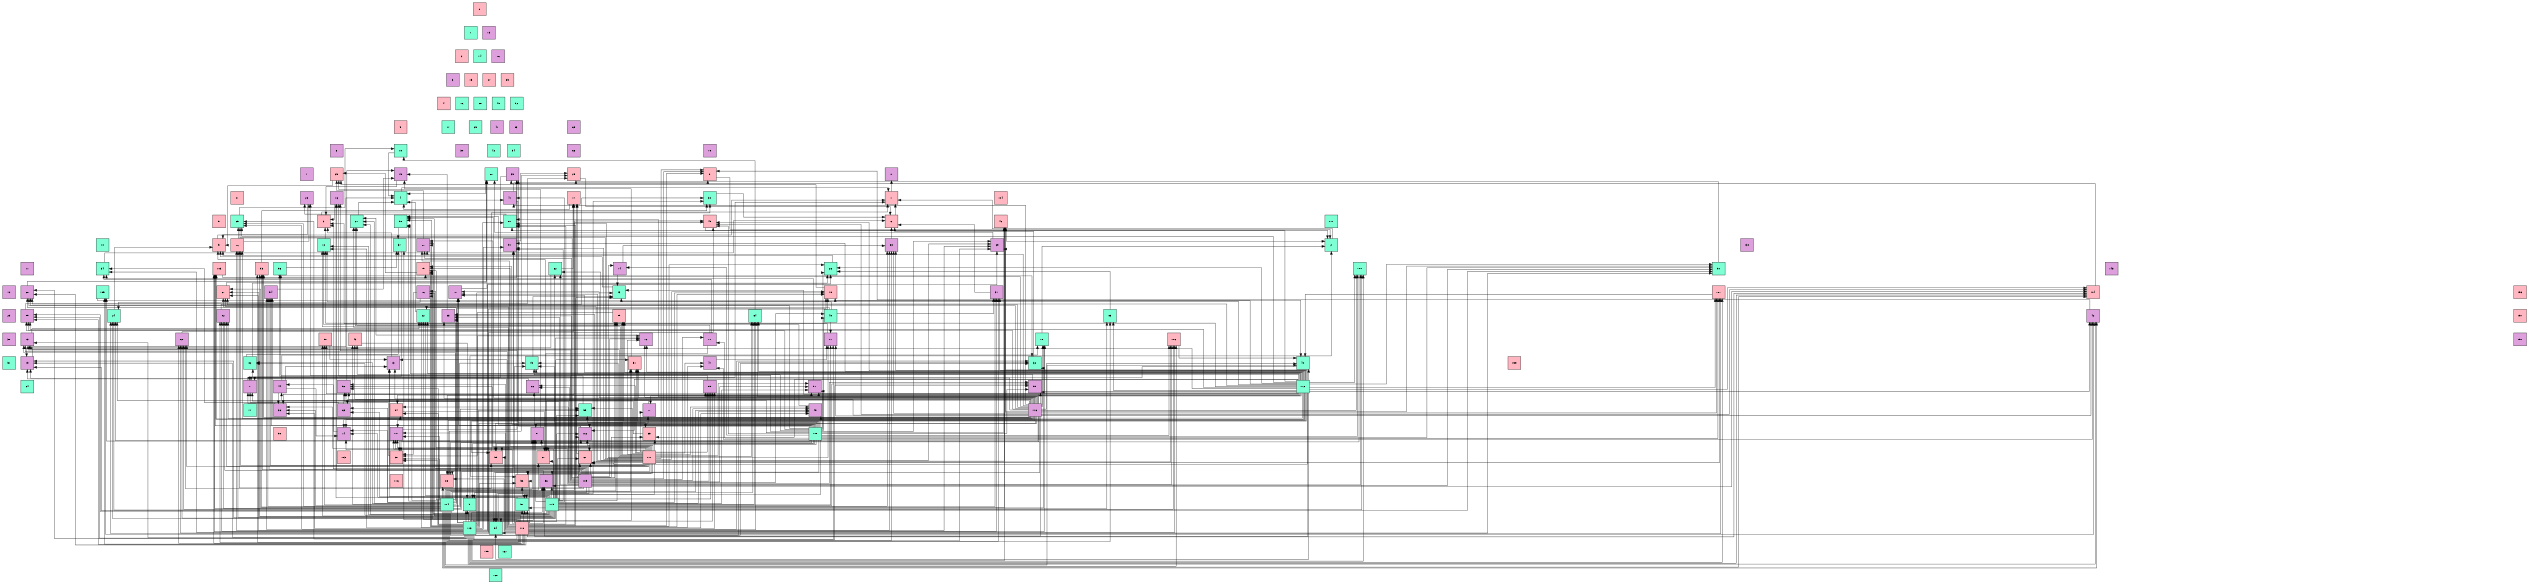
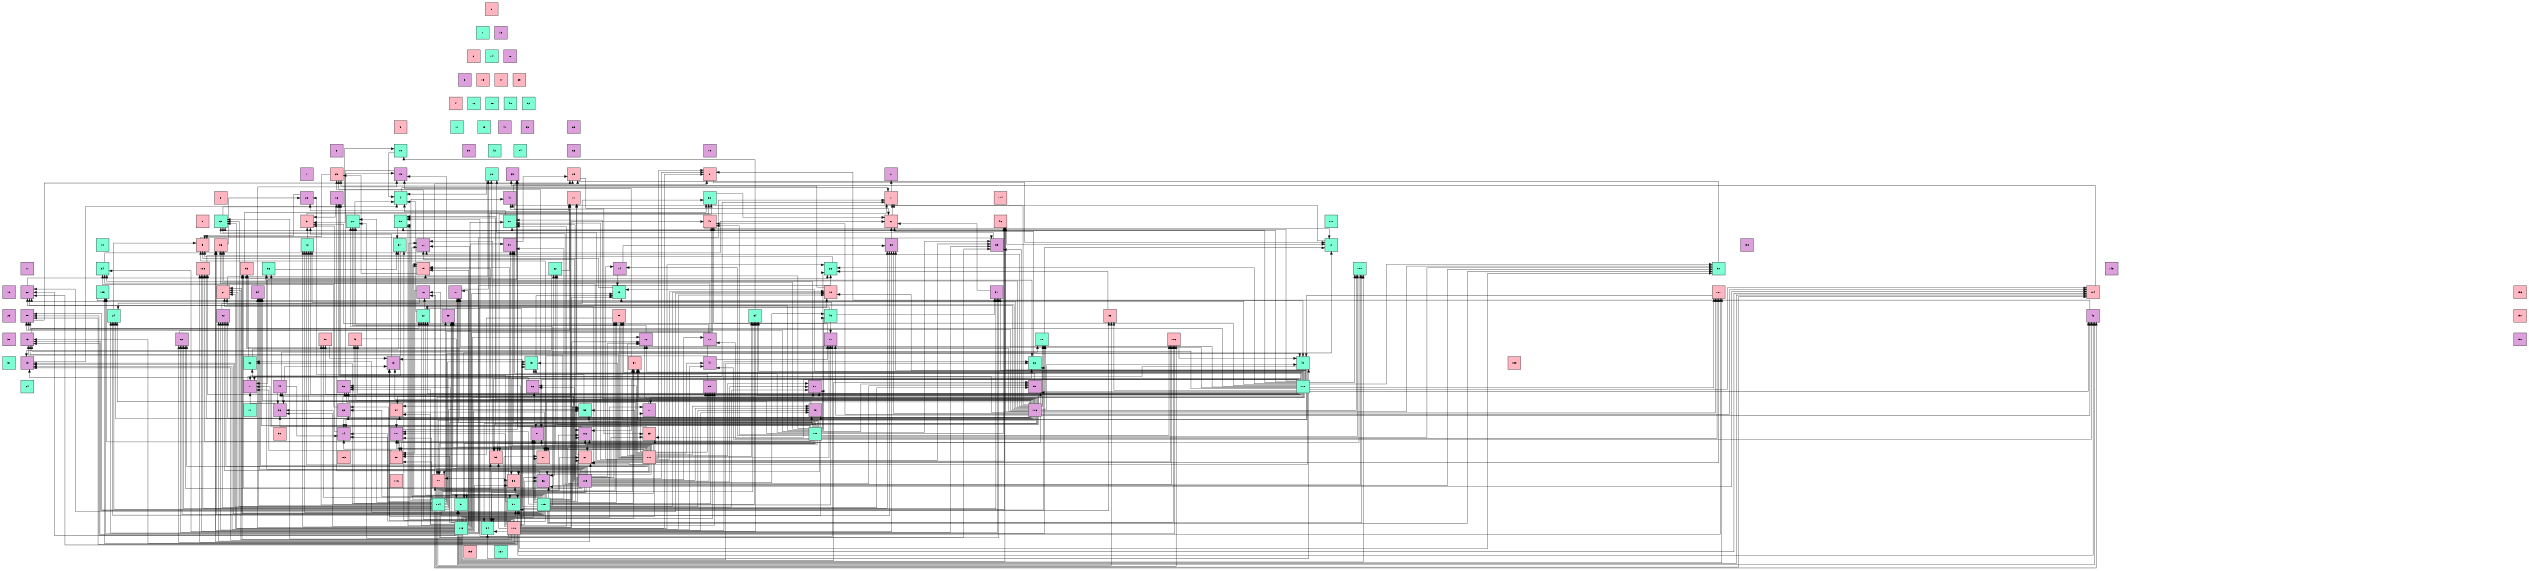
none -> (575, 282)
(1110, 316) -> (1110, 316)
(261, 482) -> none
(496, 575) -> none
